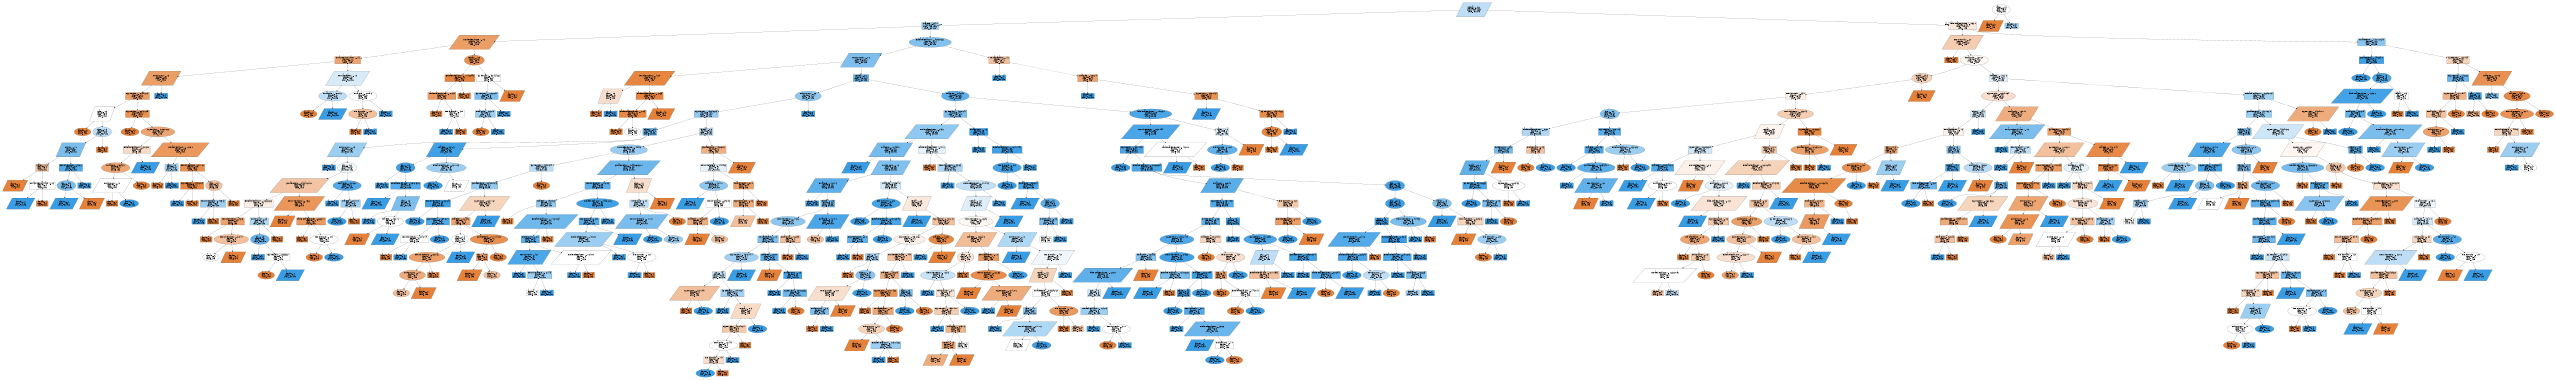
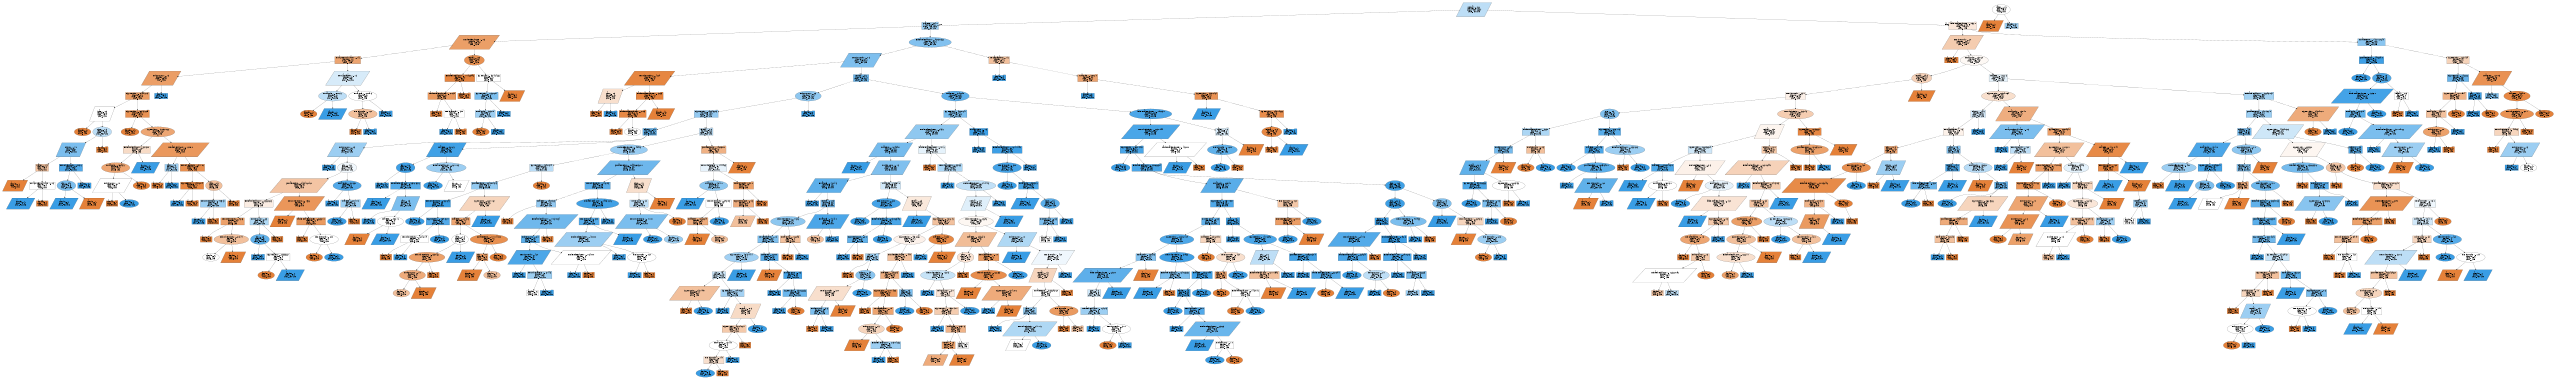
(2473, 114) -> (2473, 114)
(2174, 196) -> (2139, 195)
